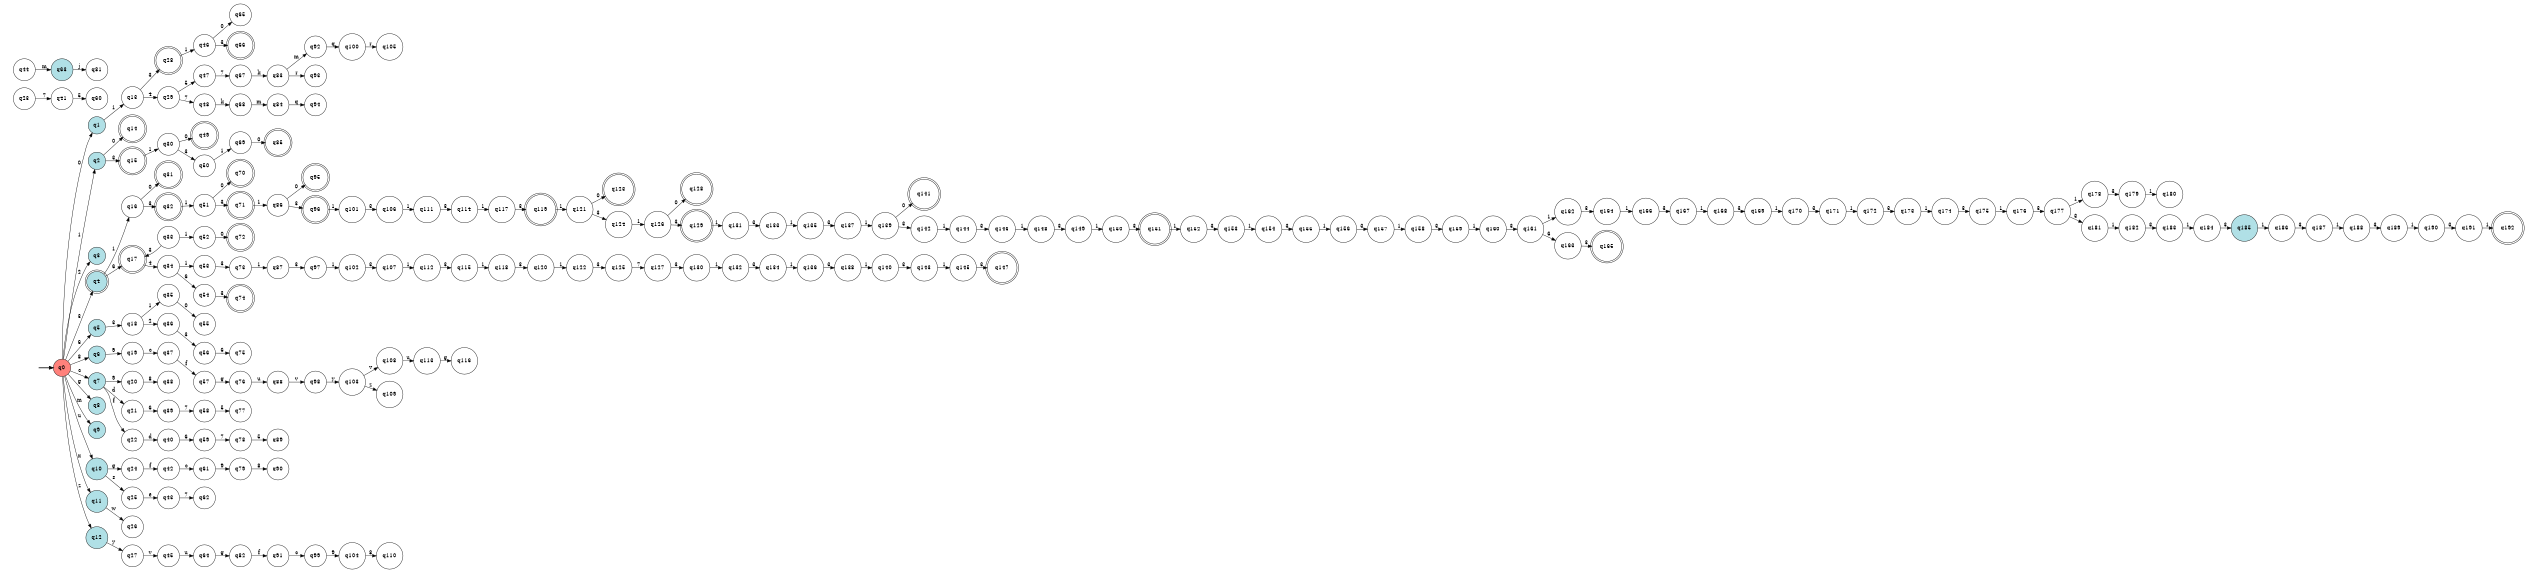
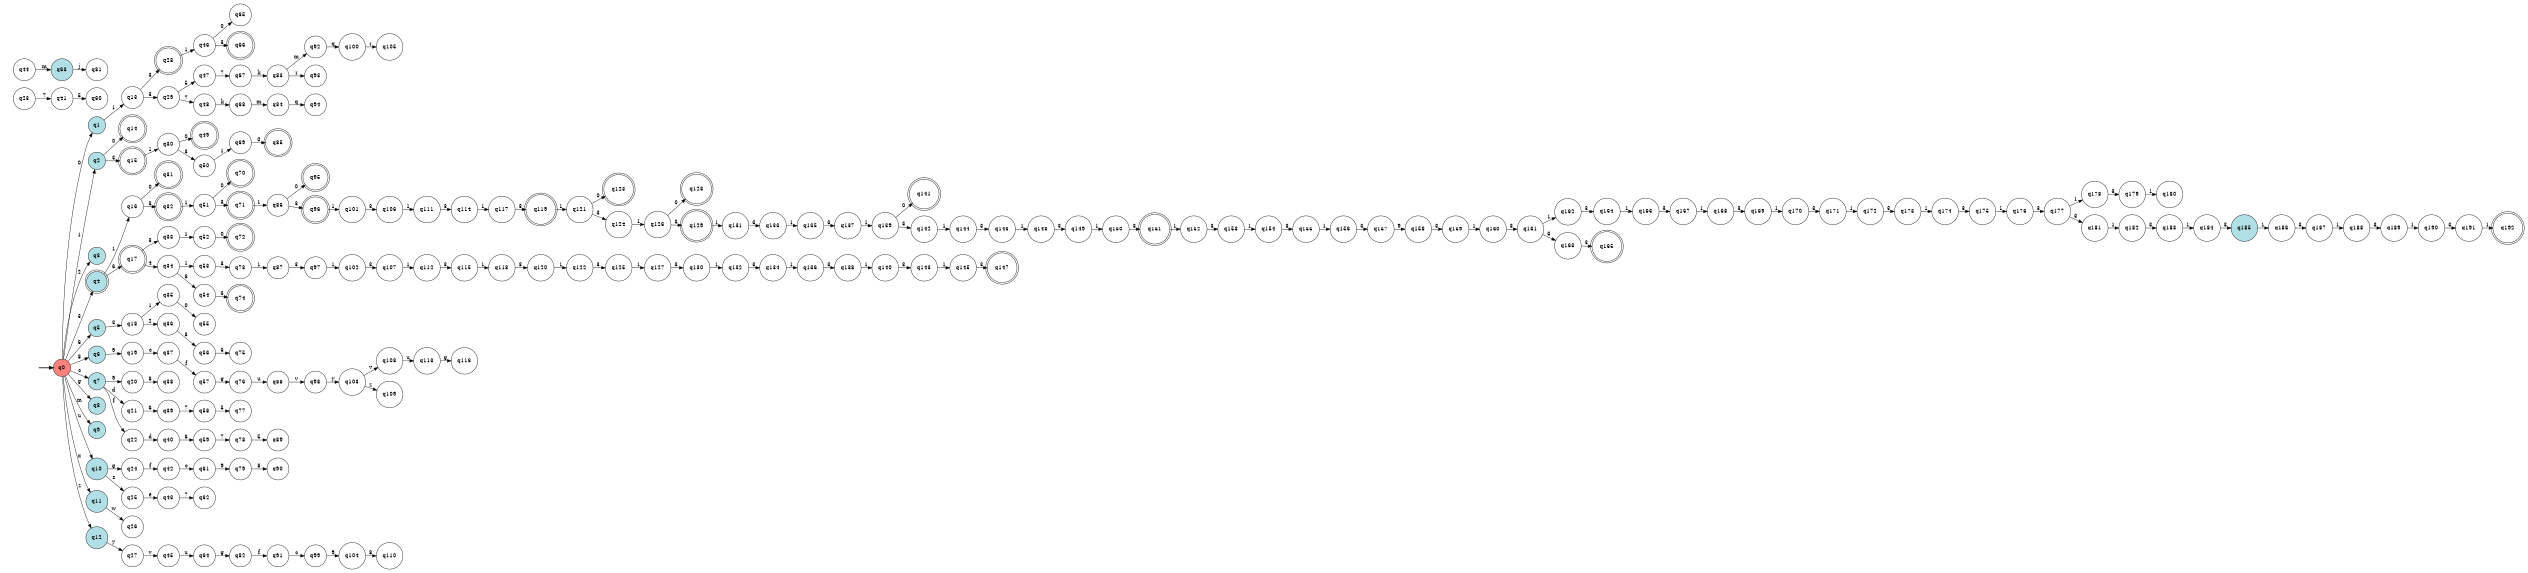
(150, 95) -> (150, 95)
(1400, 226) -> (1400, 226)
(155, 251) -> (148, 246)
(639, 265) -> (639, 265)
